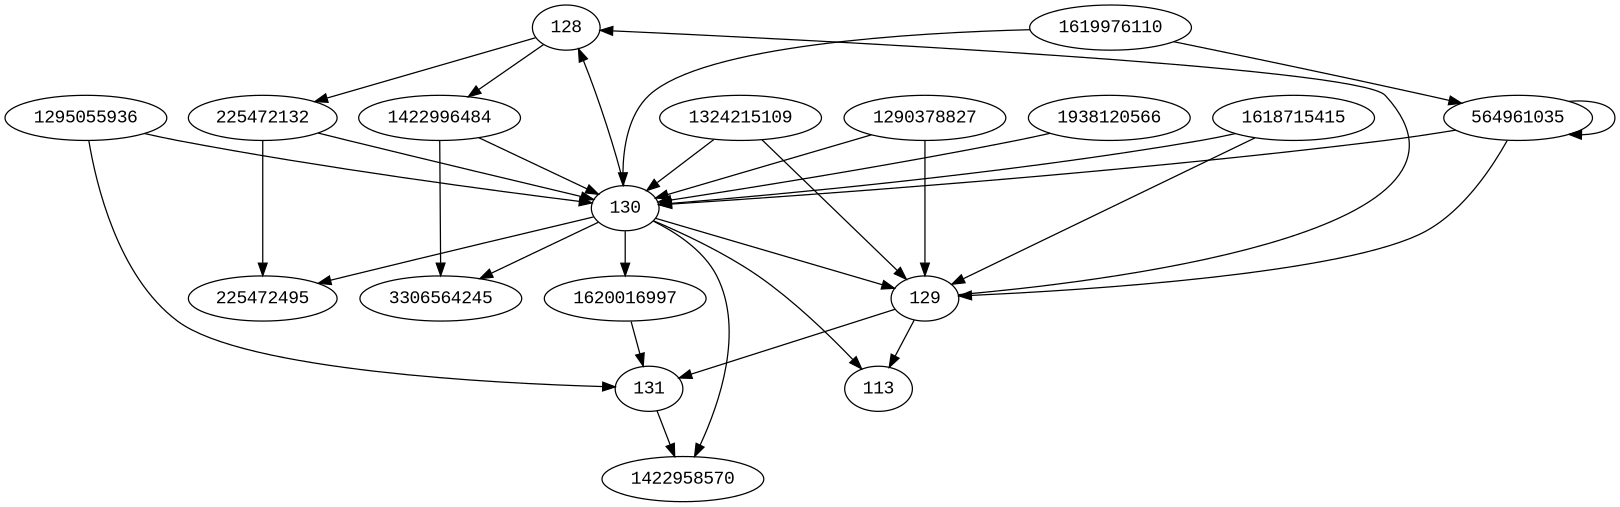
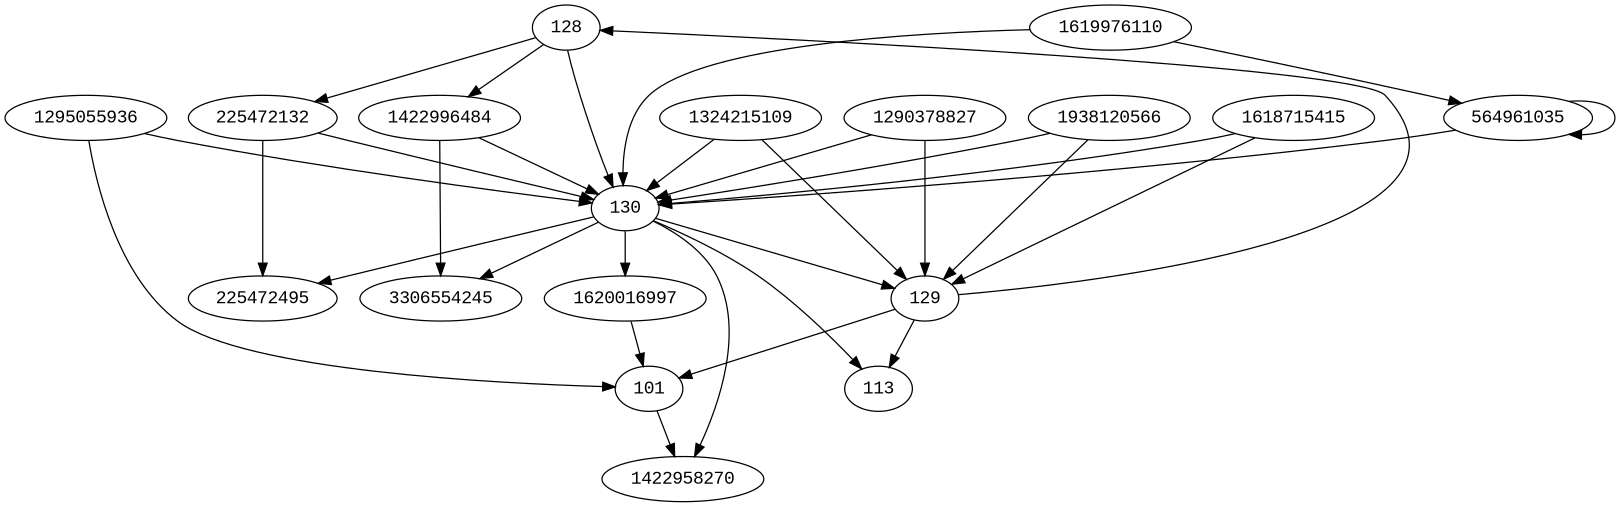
(606, 122) -> (586, 113)
(1263, 271) -> (1020, 205)
(441, 298) -> (441, 298)
(649, 389) -> (649, 389)
(683, 479) -> (683, 479)
